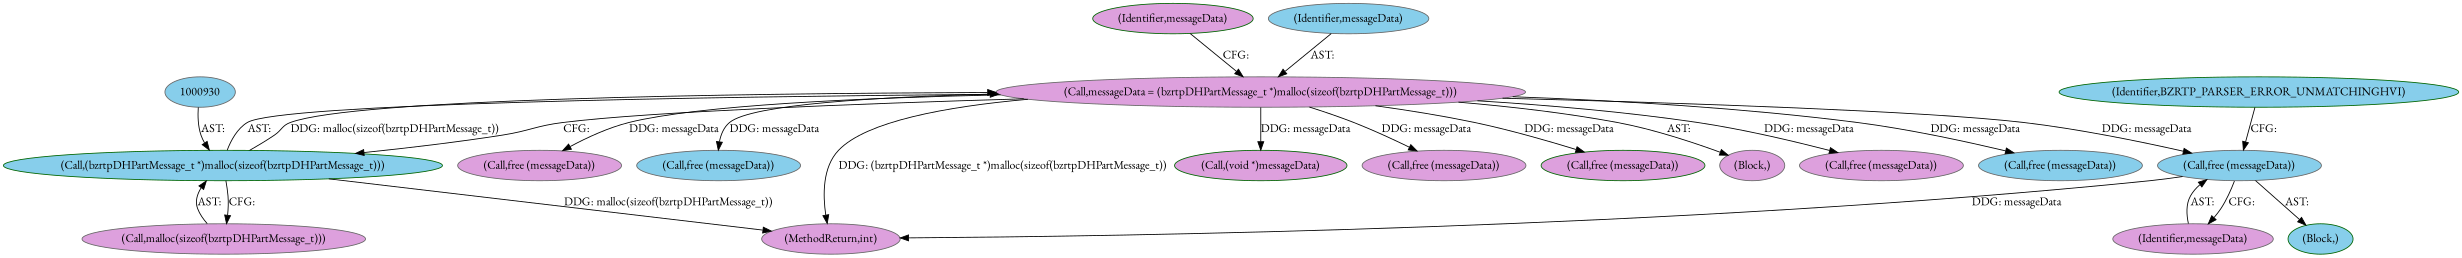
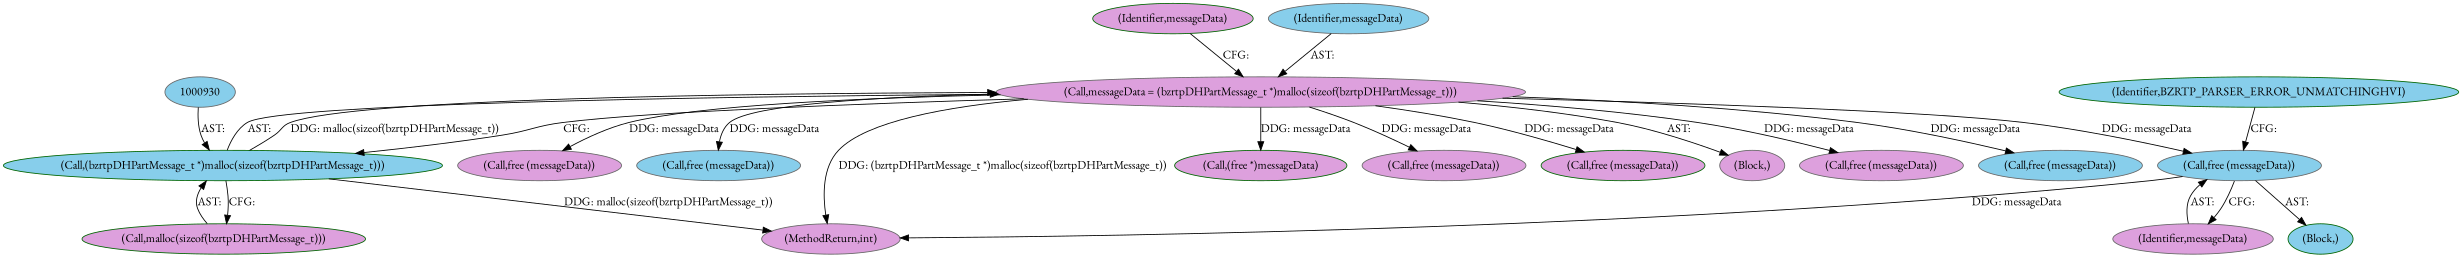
(1261, 166) -> (1261, 166)
(224, 239) -> (224, 239)
